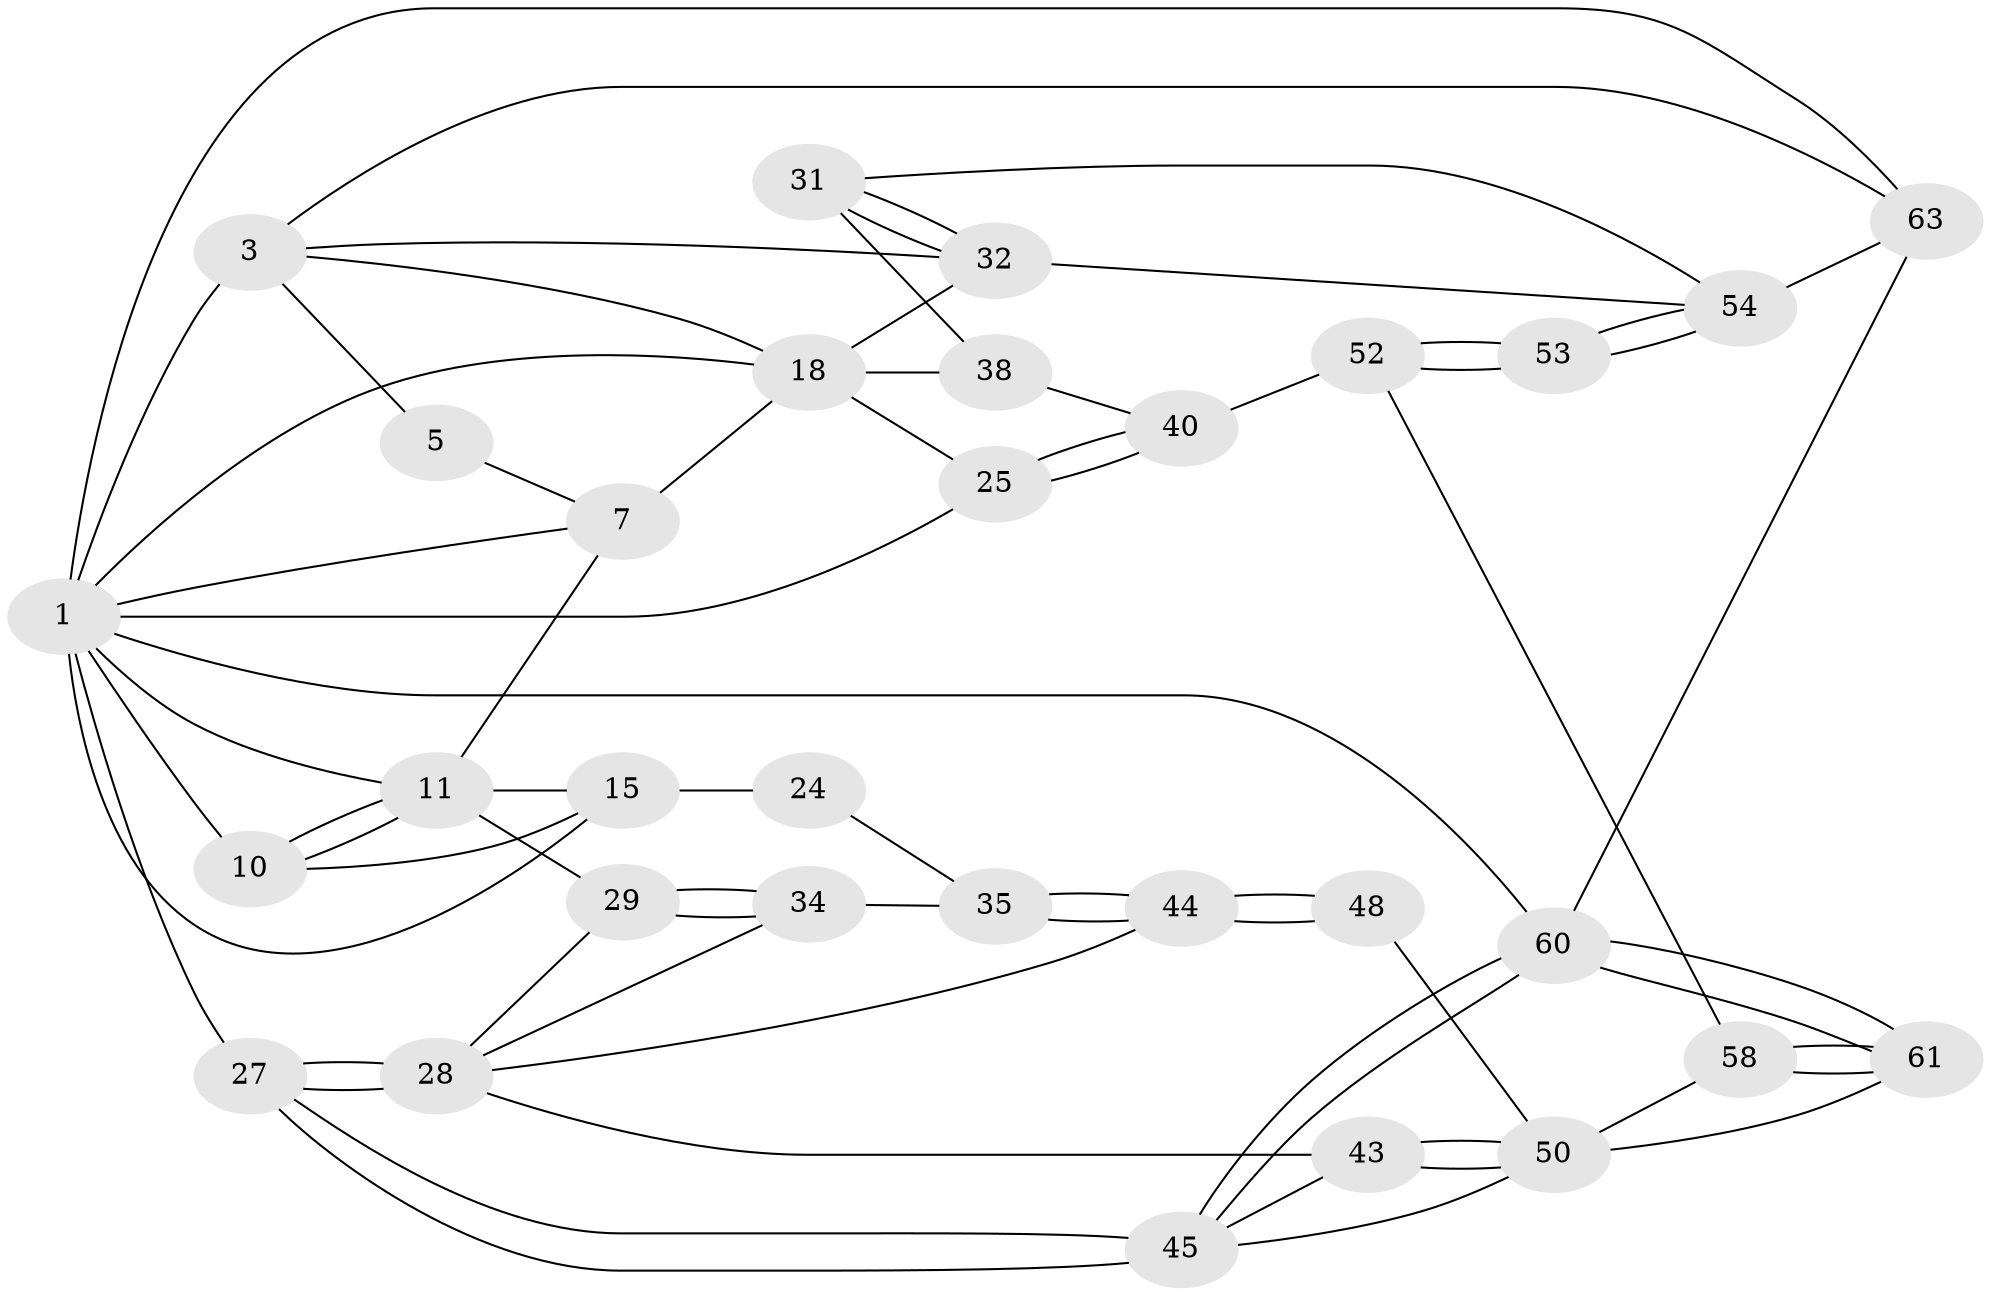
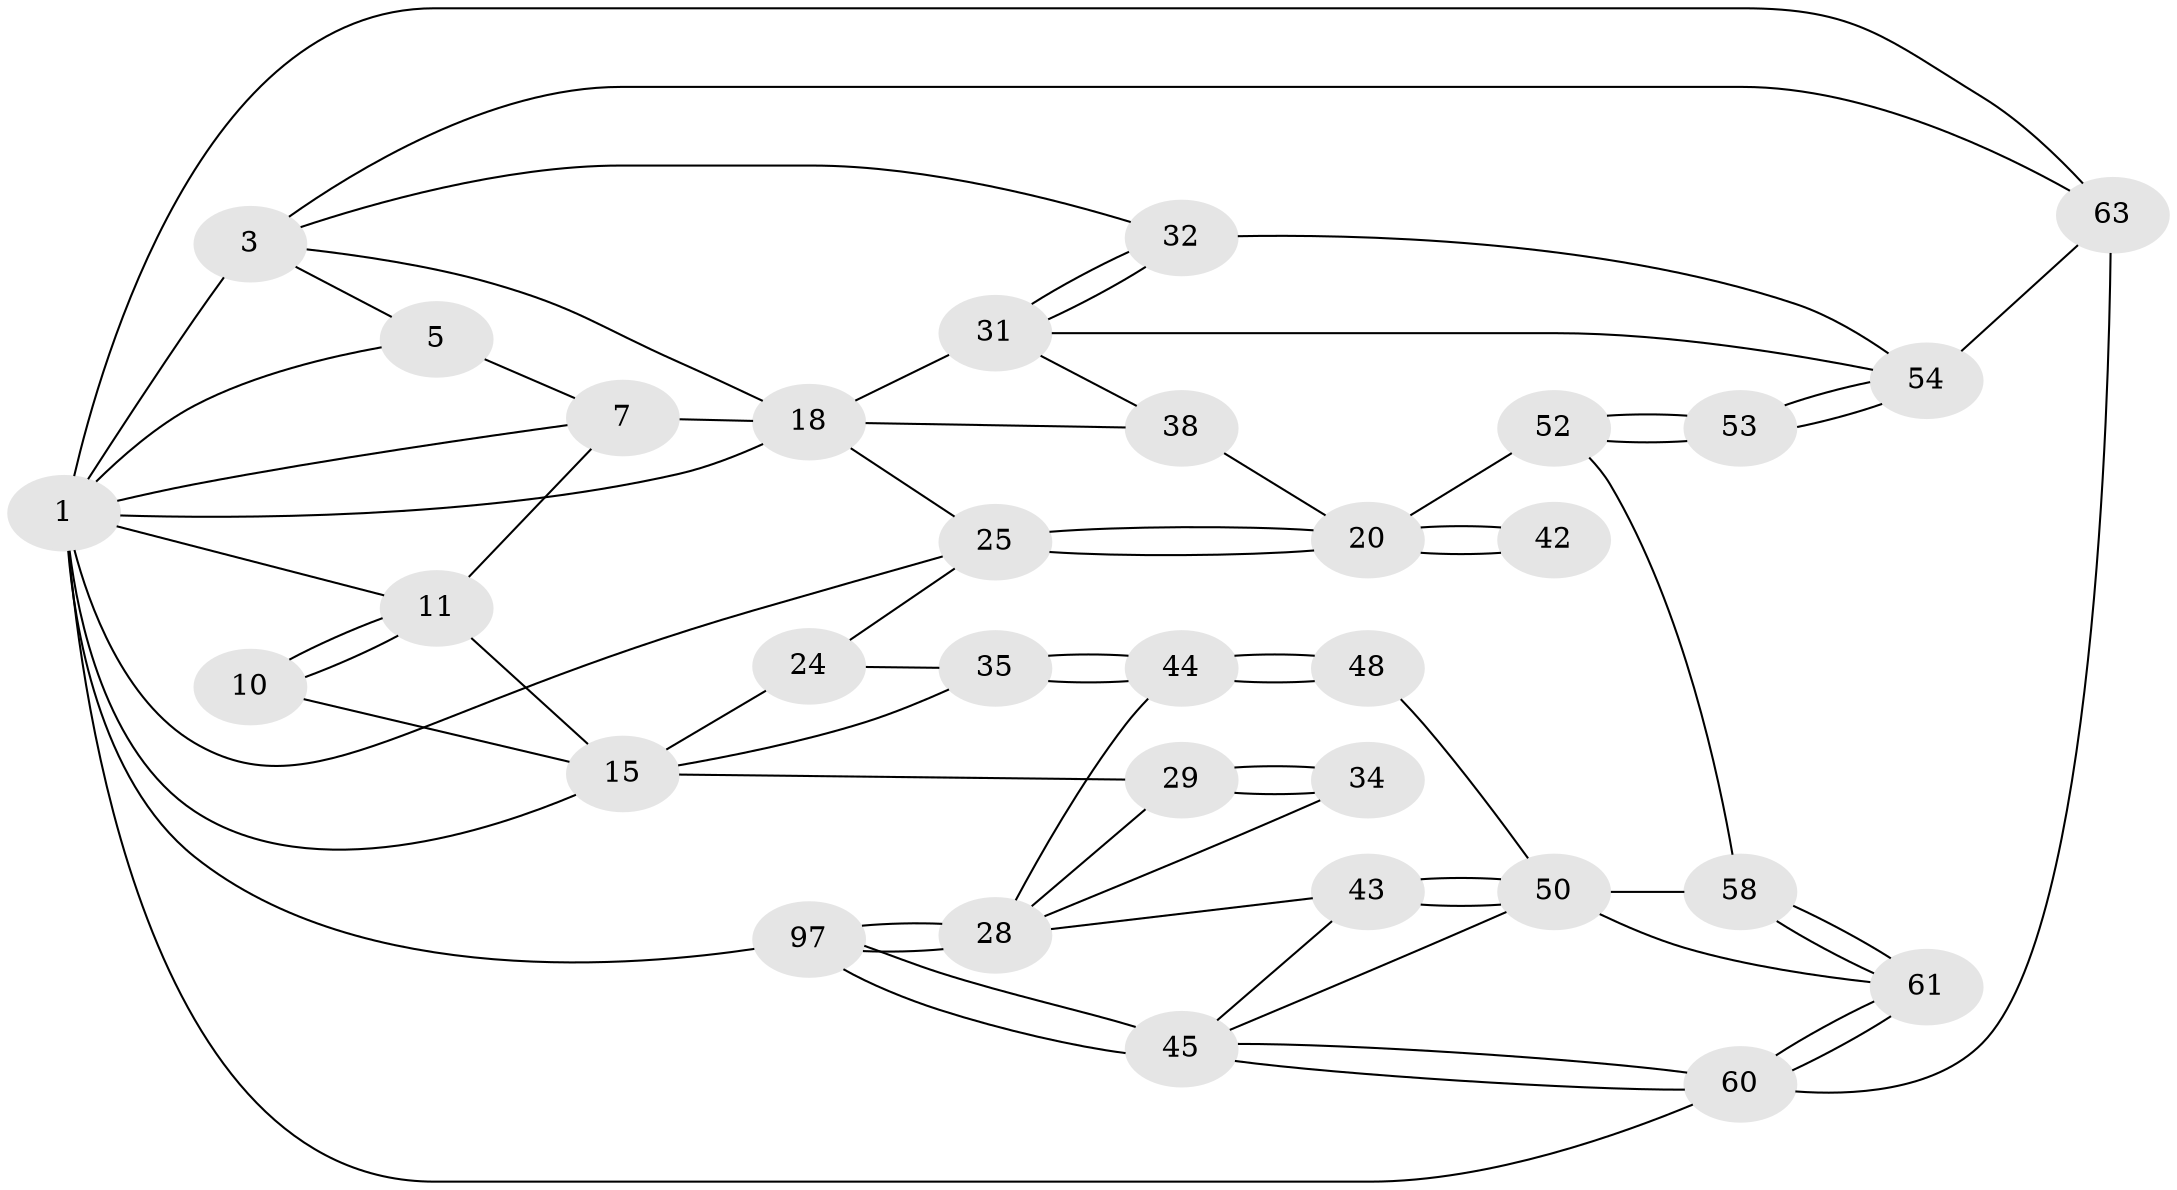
(902, 317) -> (902, 378)
(1182, 428) -> (1368, 540)
none -> (1554, 540)
none -> (902, 604)
(153, 746) -> (227, 391)
(555, 862) -> (902, 777)
(903, 905) -> (816, 736)
(250, 1076) -> (809, 940)
